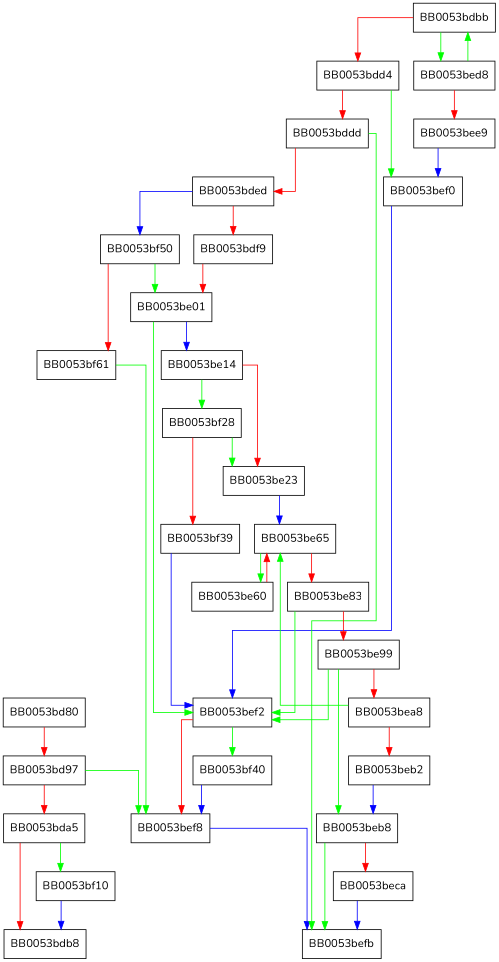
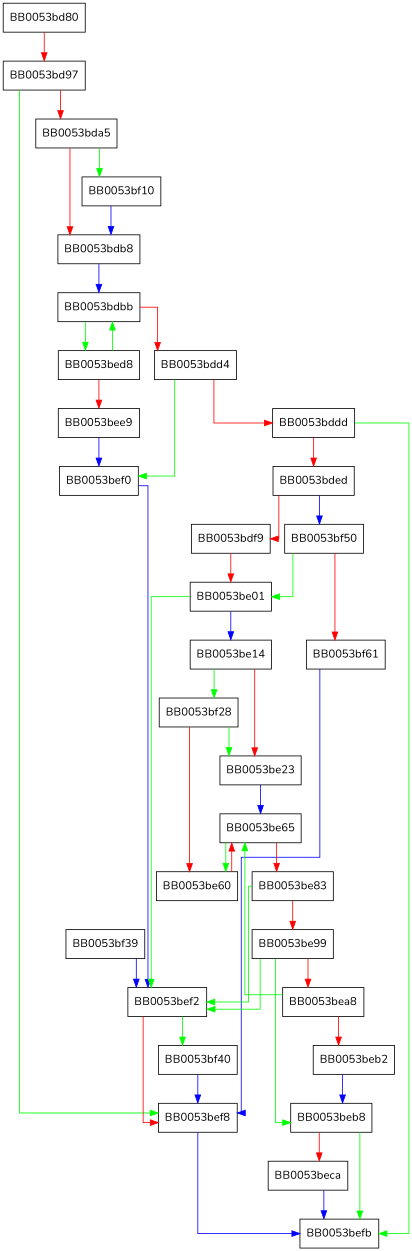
none -> (99, 274)
(193, 477) -> (190, 795)
(146, 570) -> (260, 857)
